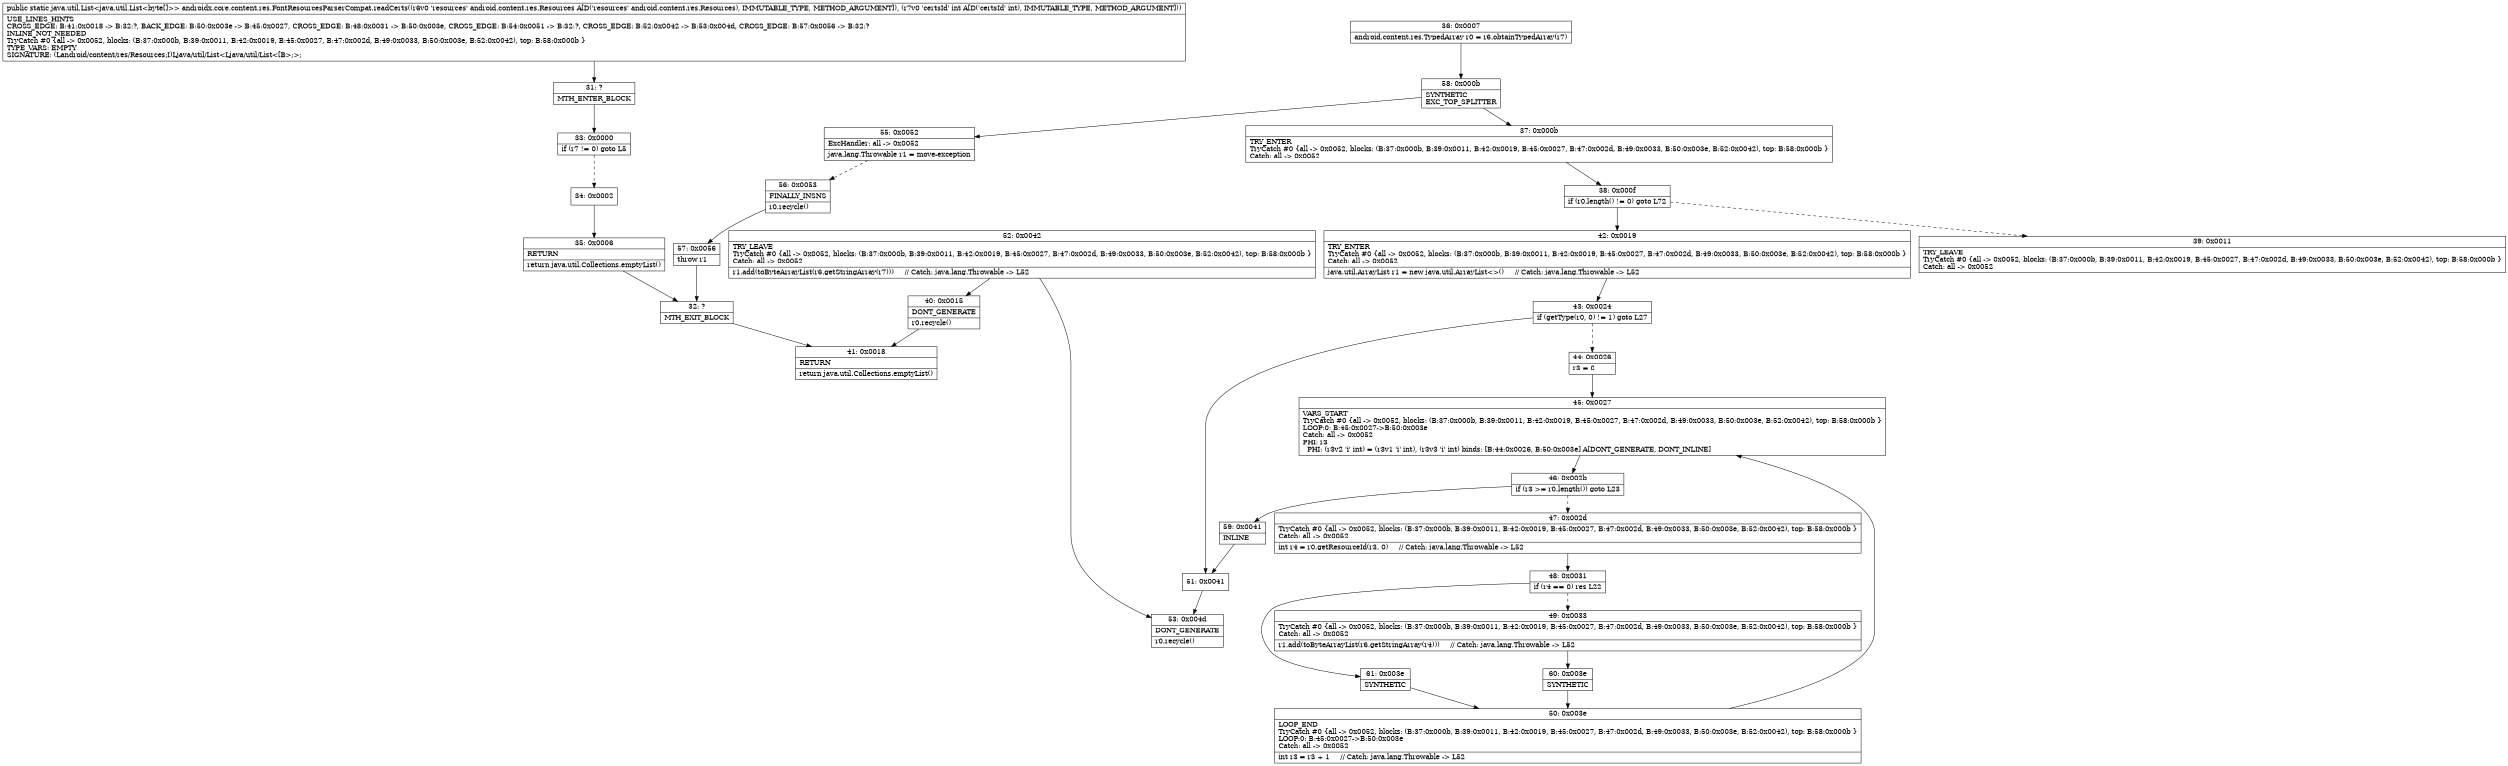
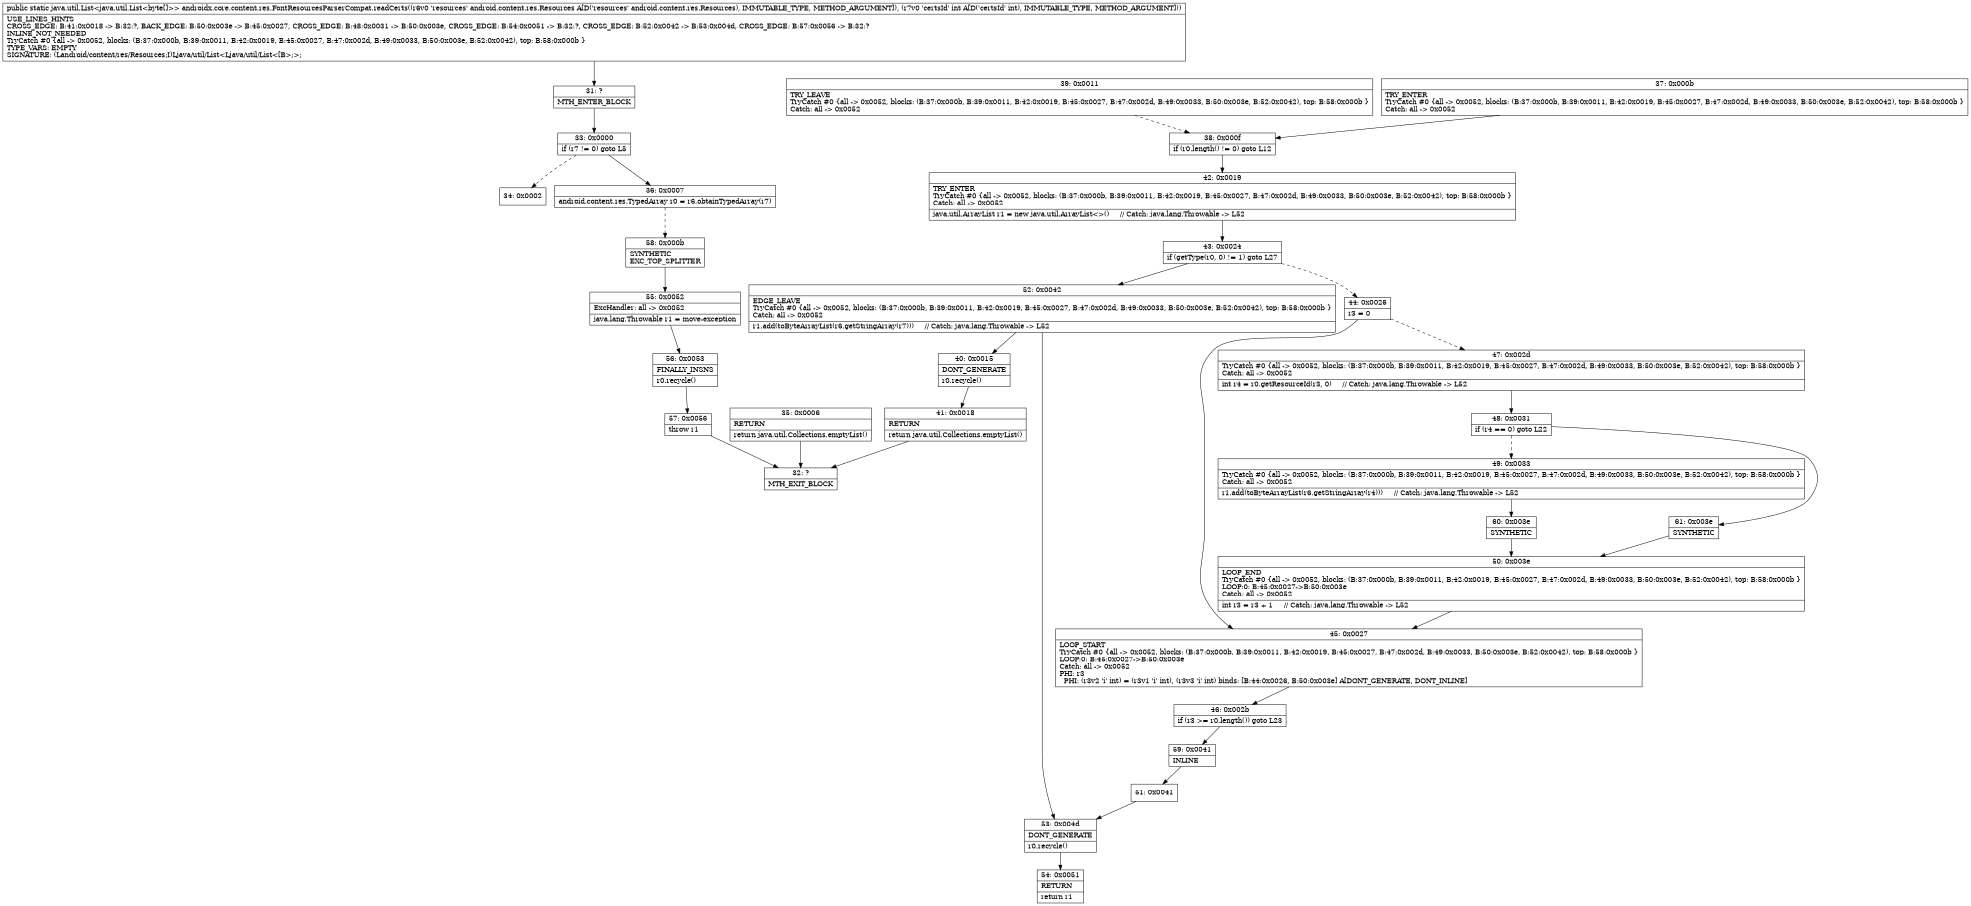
(1461, 59) -> (665, 220)
(1495, 116) -> none
none -> (628, 169)
(851, 169) -> (674, 337)
(1617, 202) -> (1222, 149)
(594, 219) -> none
(1846, 219) -> (1160, 123)
(753, 247) -> (777, 301)
(770, 334) -> (872, 454)
(1287, 363) -> (1155, 273)
(1325, 414) -> (1082, 645)
(1568, 502) -> (1425, 333)
(1568, 587) -> (1511, 430)
none -> (1060, 886)
